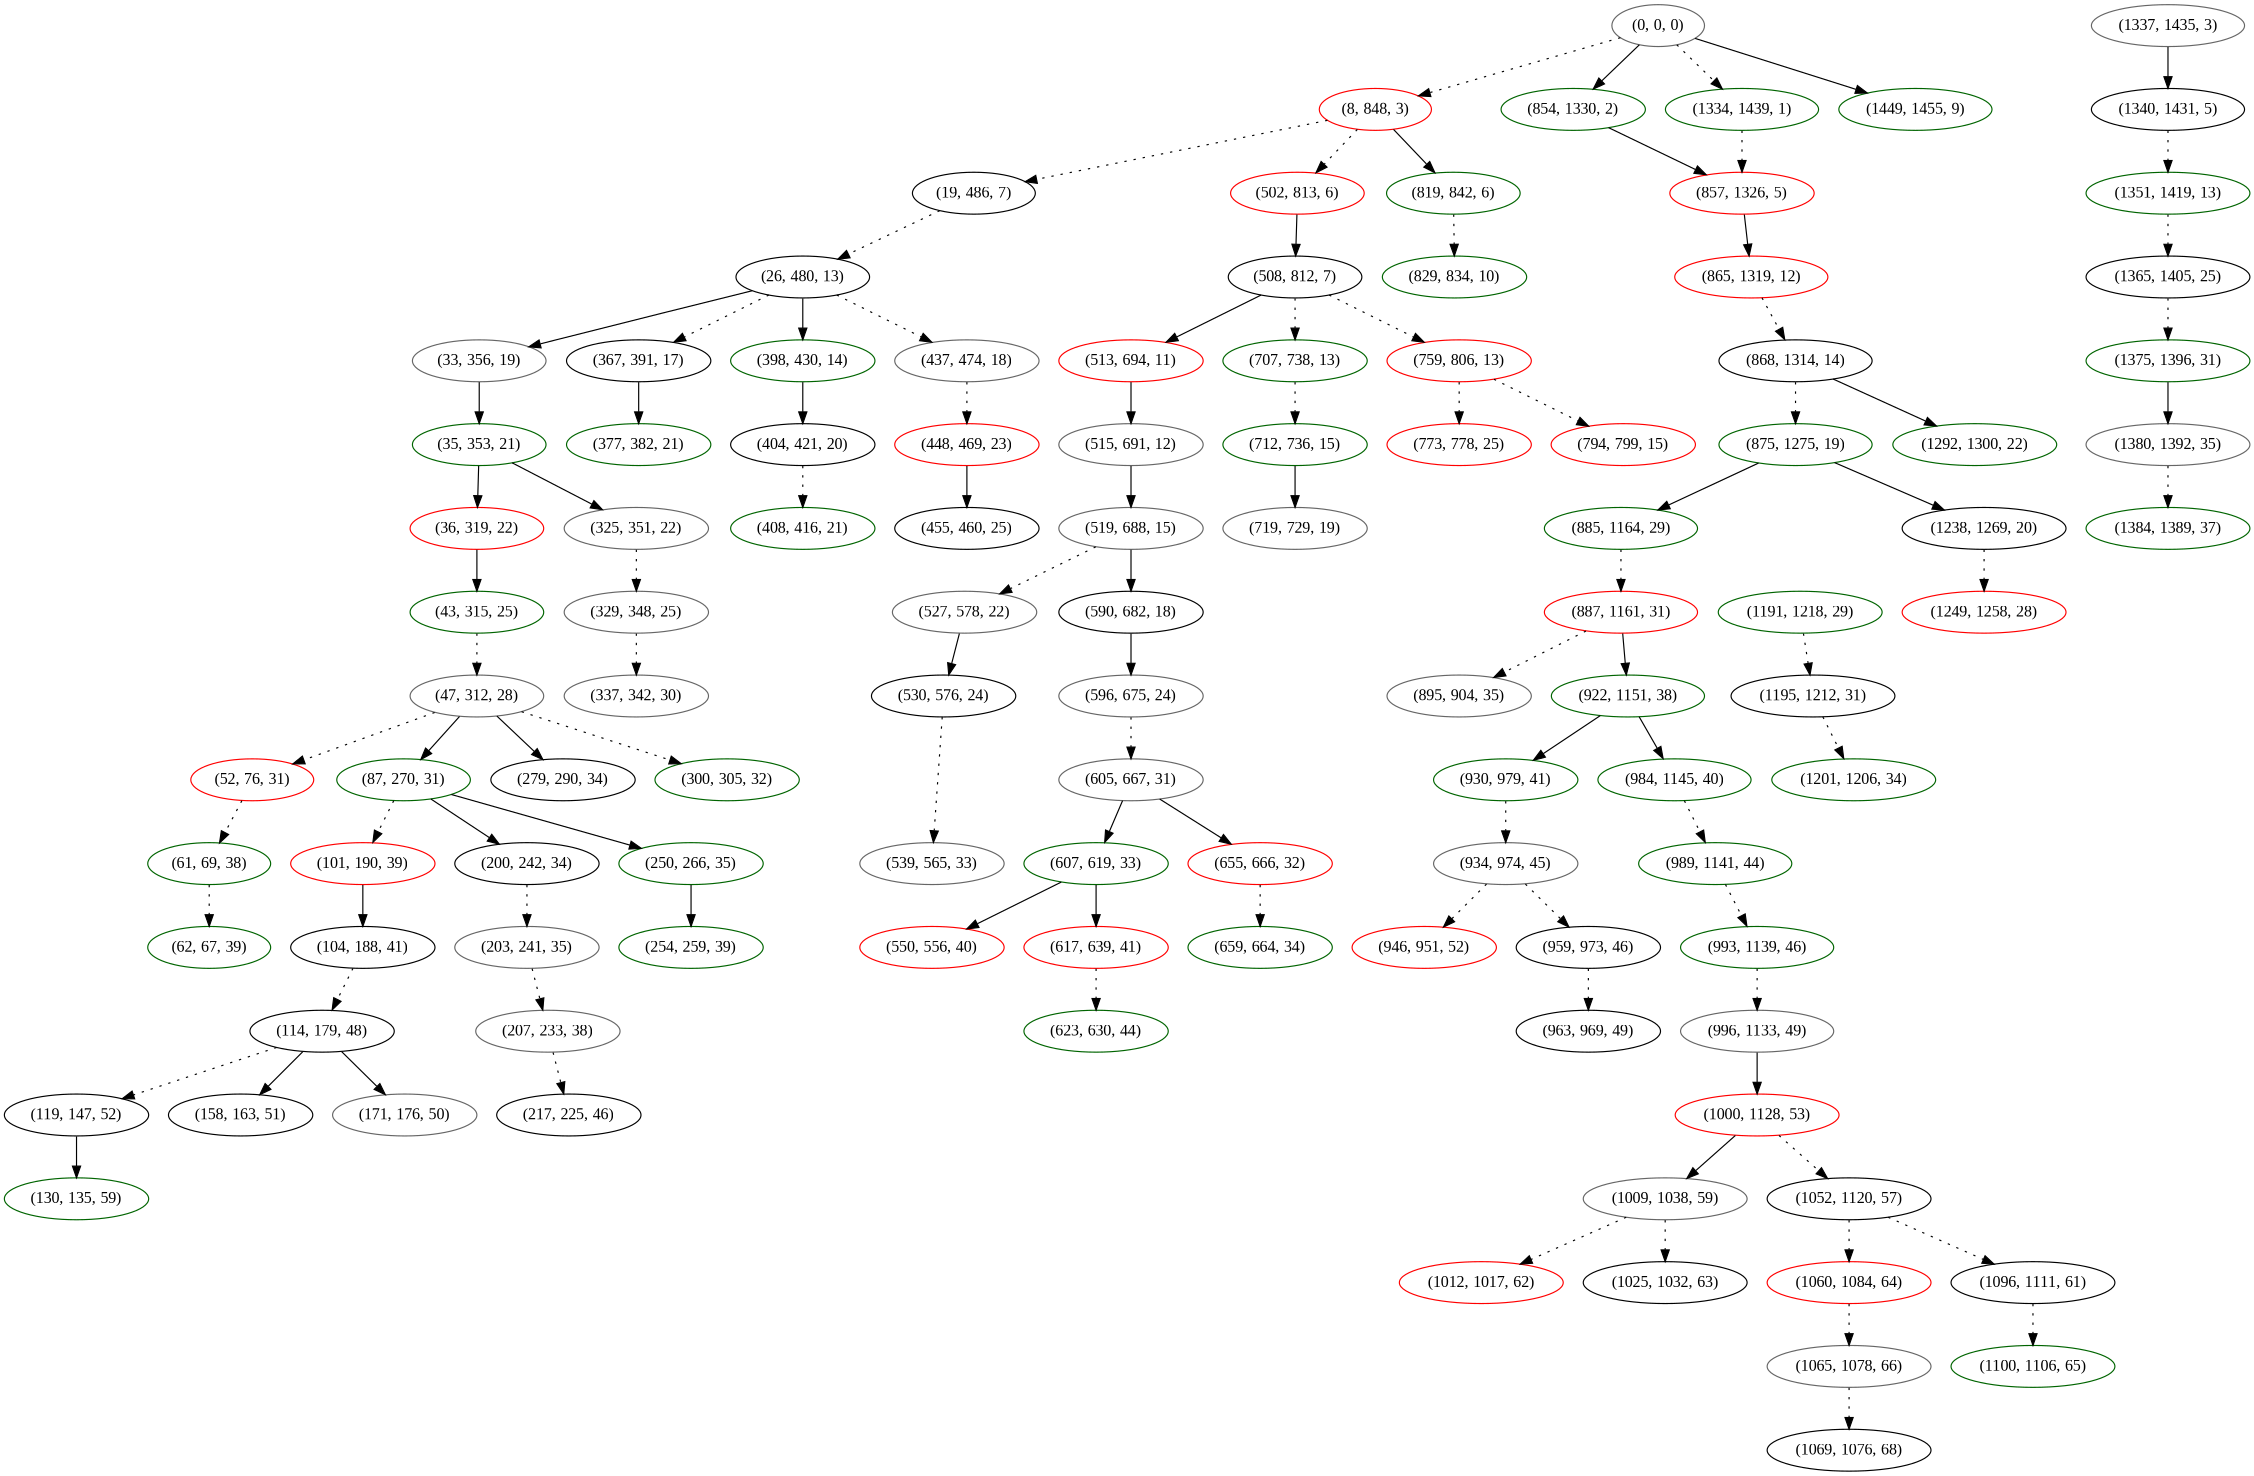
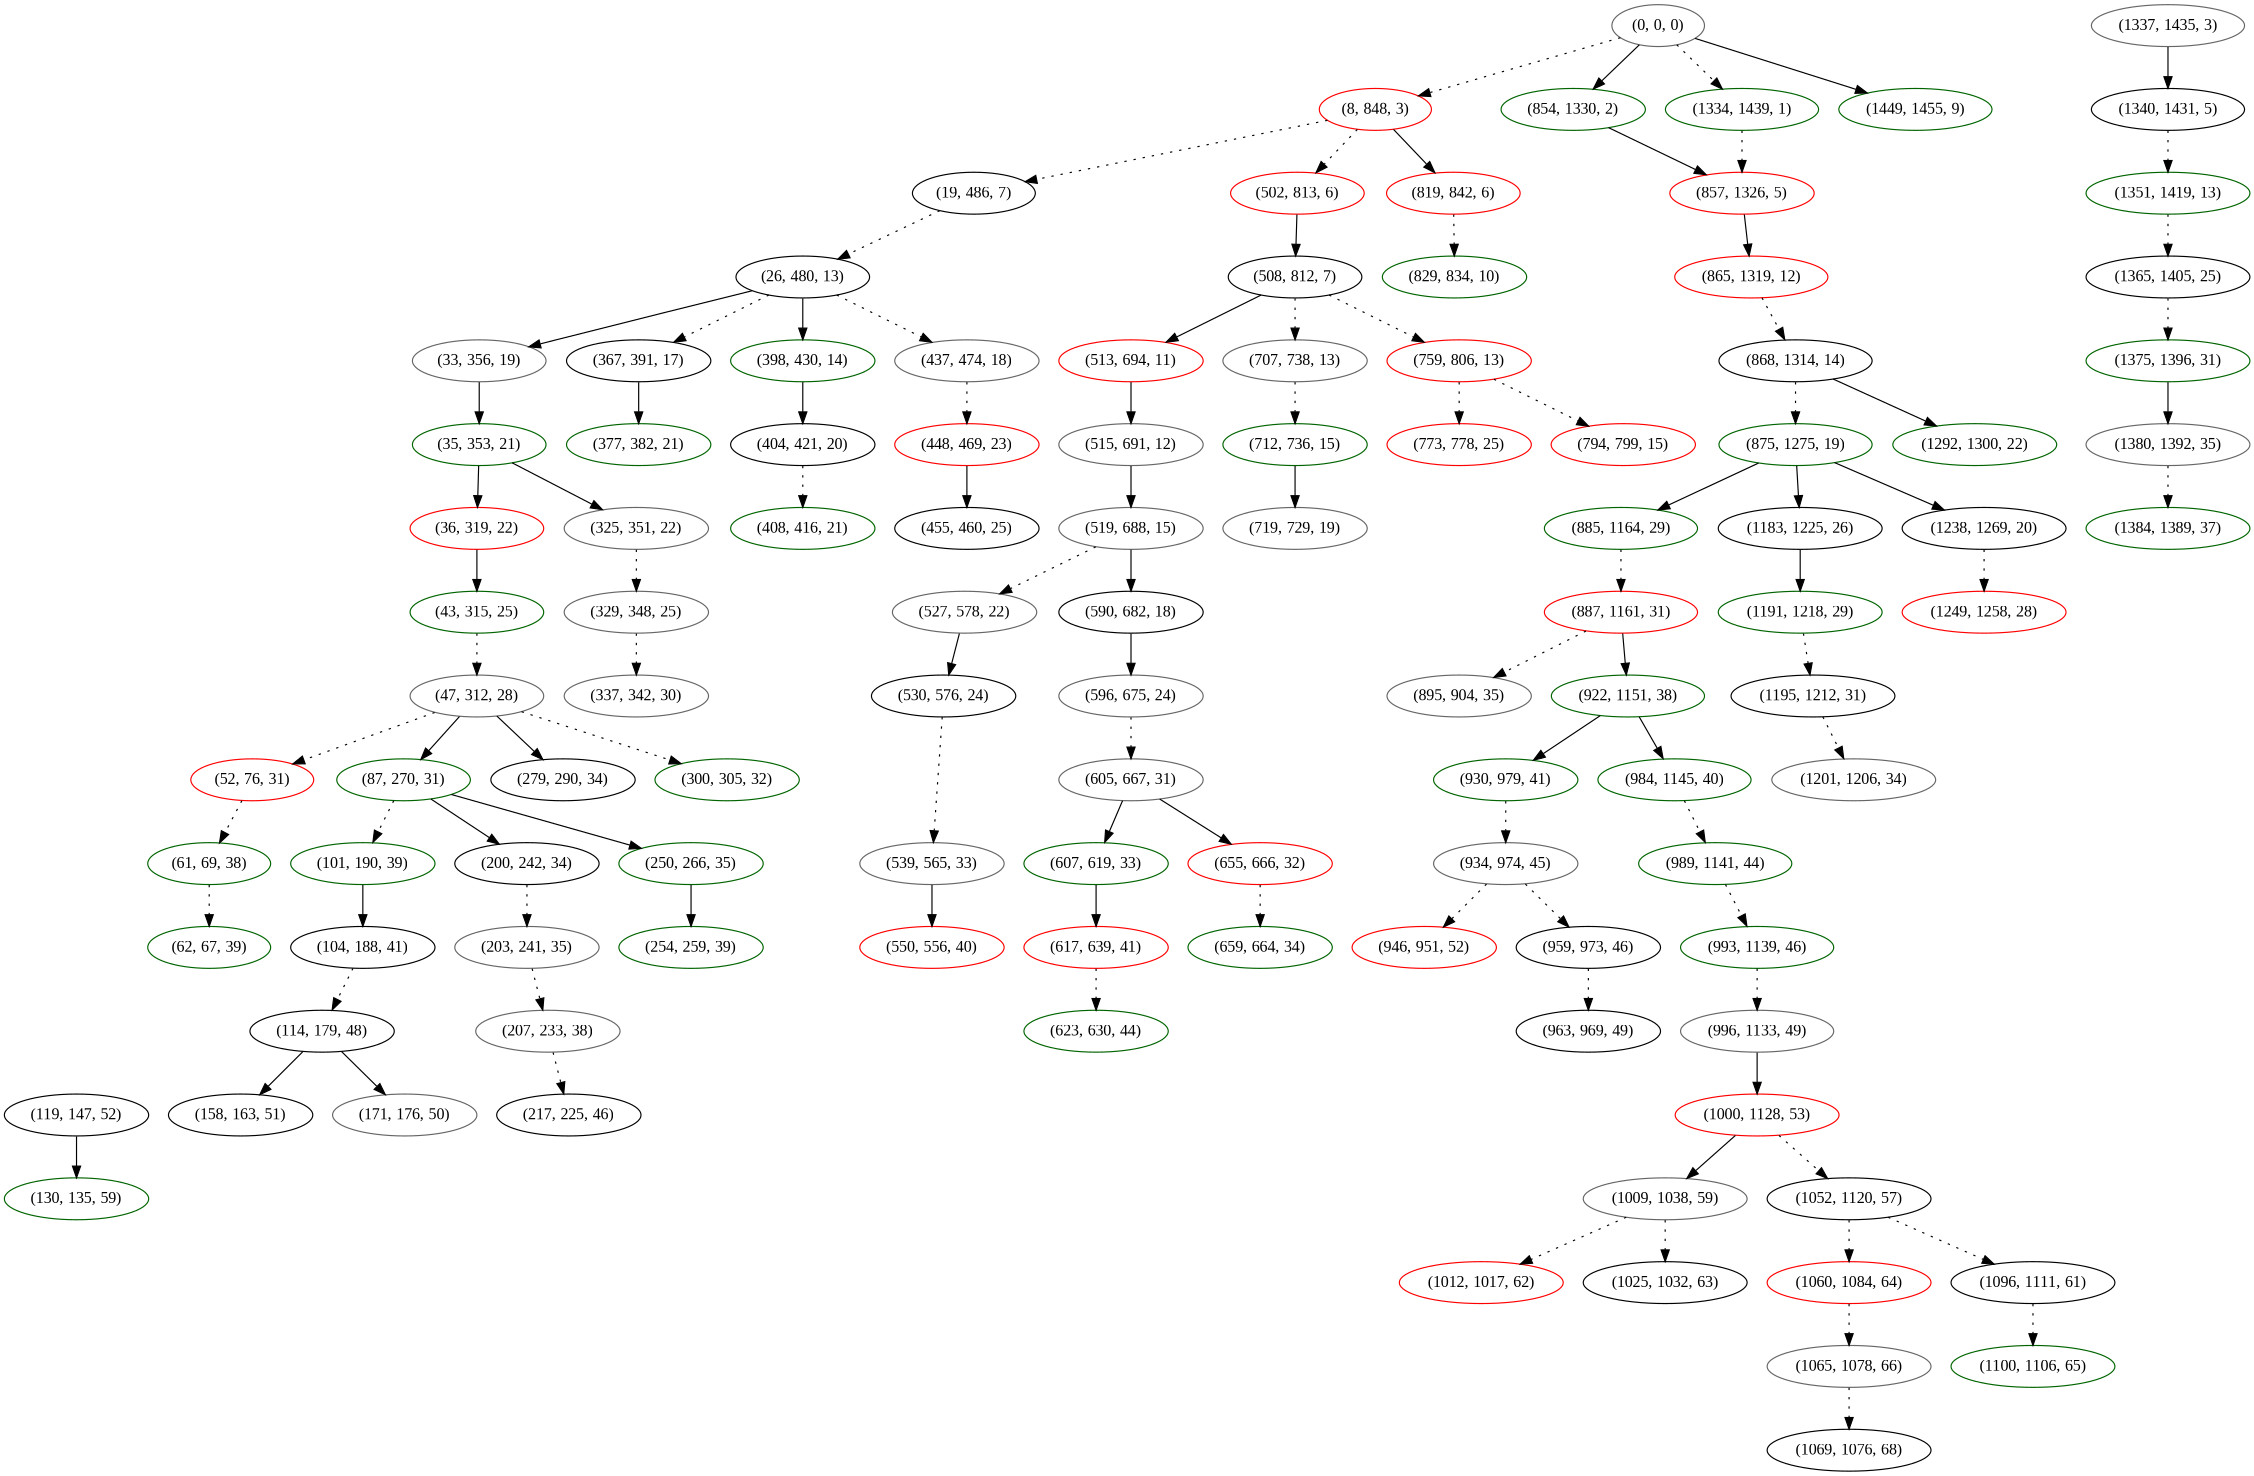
(1453, 193) -> (1453, 193)
(1295, 361) -> (1295, 361)
none -> (1800, 528)
(1854, 780) -> (1854, 780)
(363, 864) -> (363, 864)
(1019, 903) -> (932, 900)
(205, 1071) -> none
